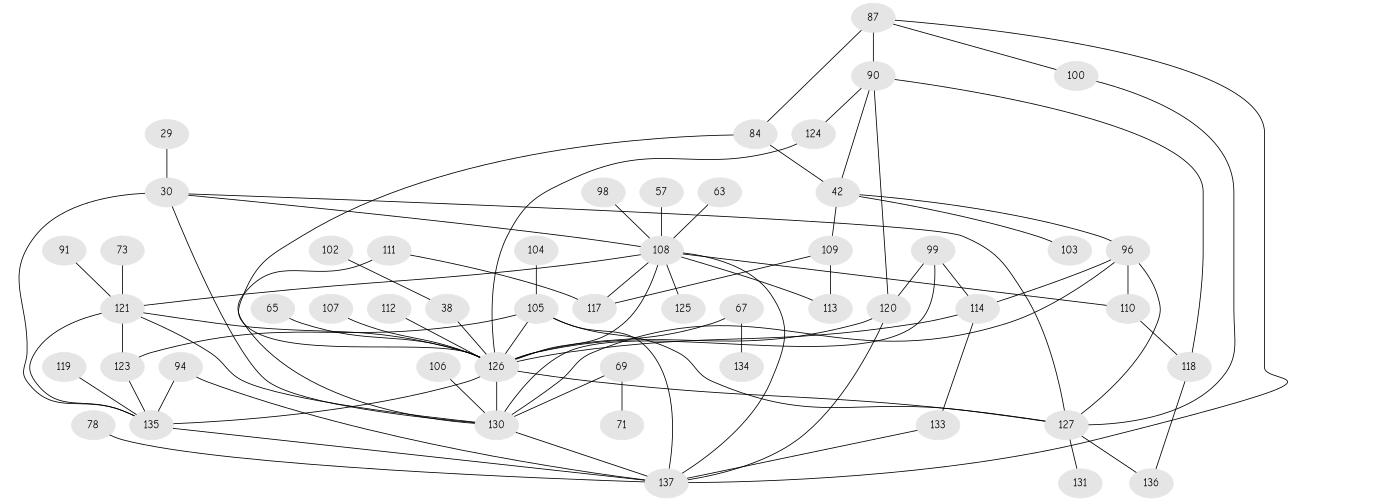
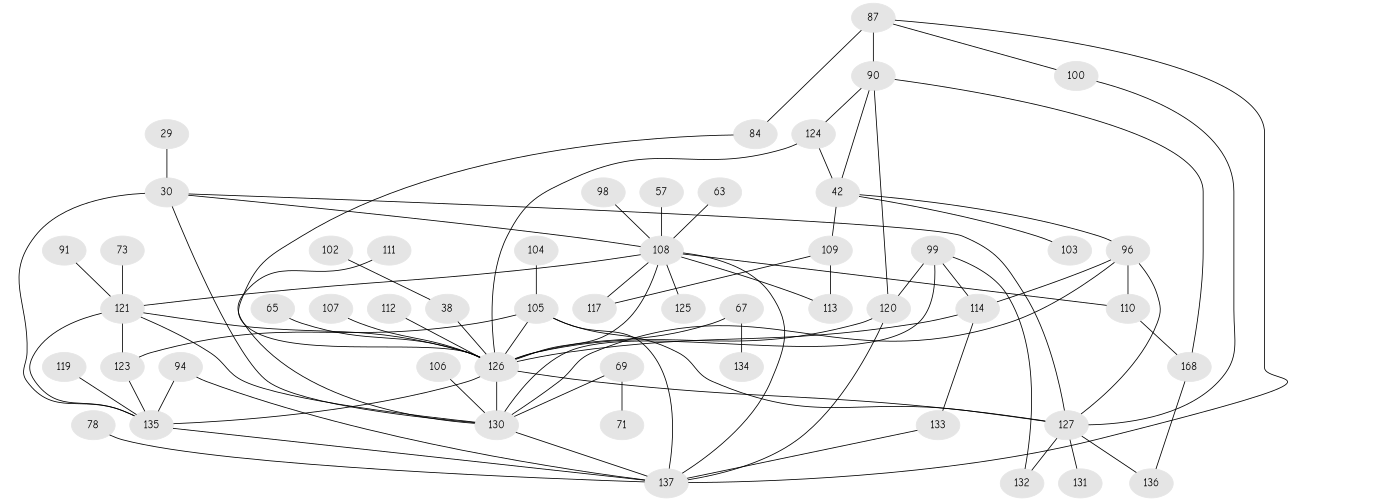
(797, 163) -> (826, 163)
(508, 277) -> none
(1189, 367) -> (1189, 367)
none -> (1022, 483)
